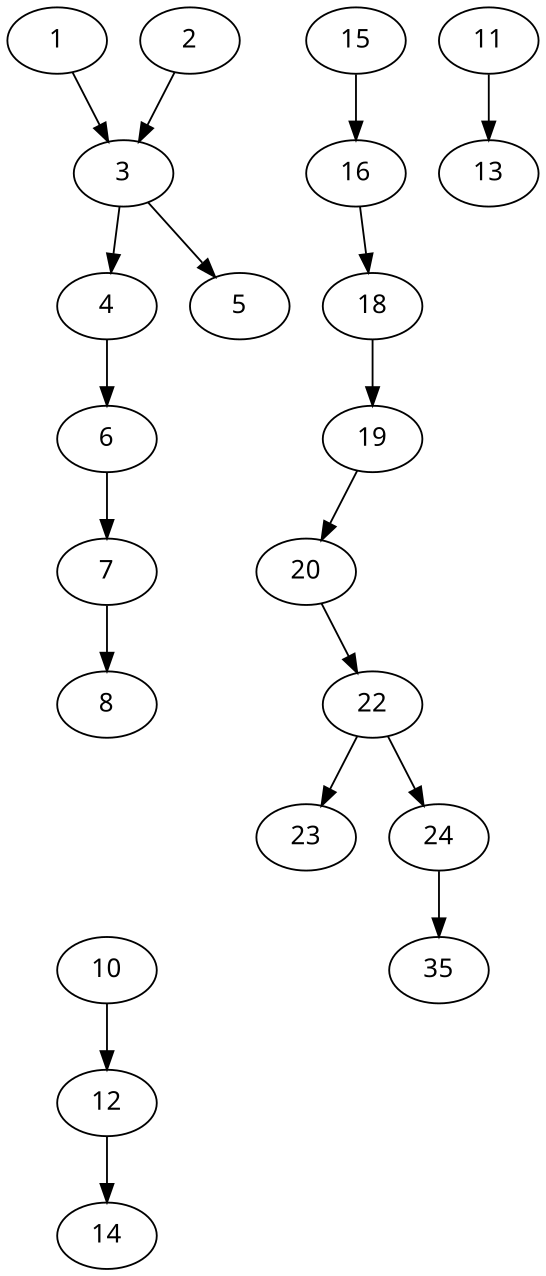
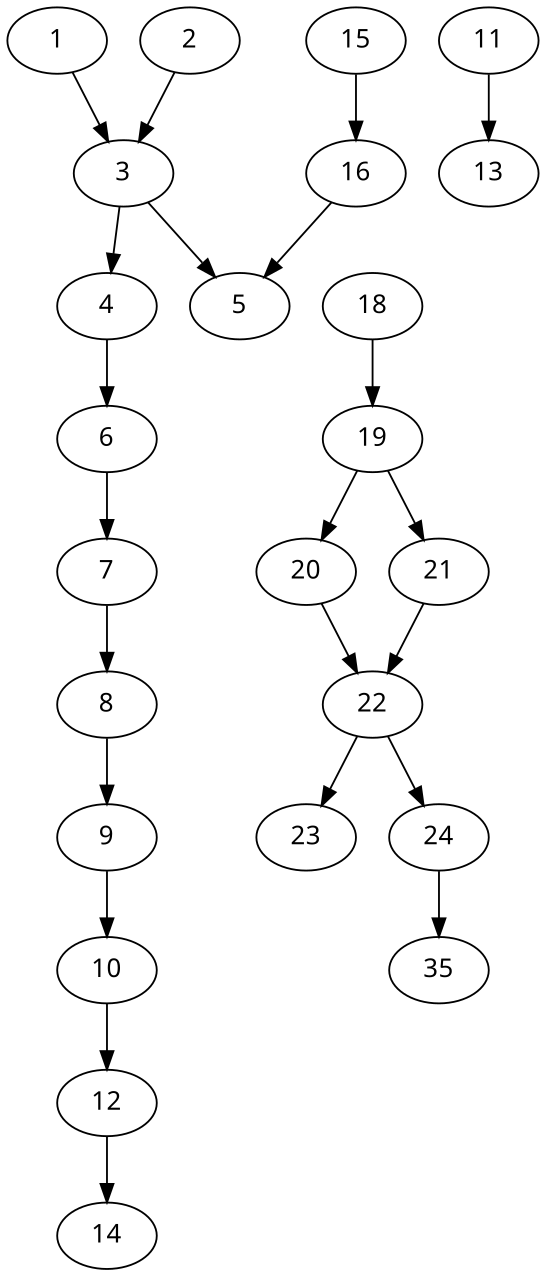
(363, 230) -> (304, 233)
none -> (439, 572)
none -> (107, 837)
